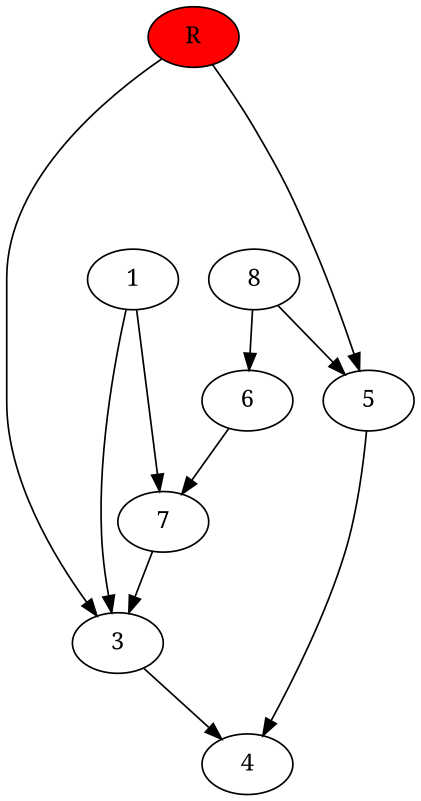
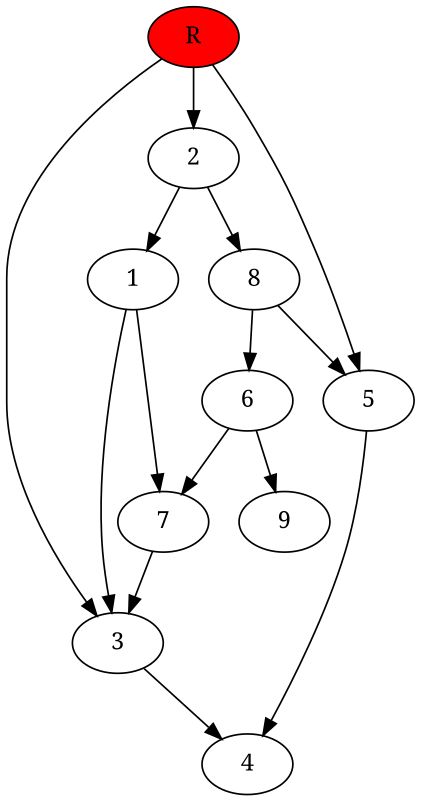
none -> (194, 158)
none -> (284, 522)
